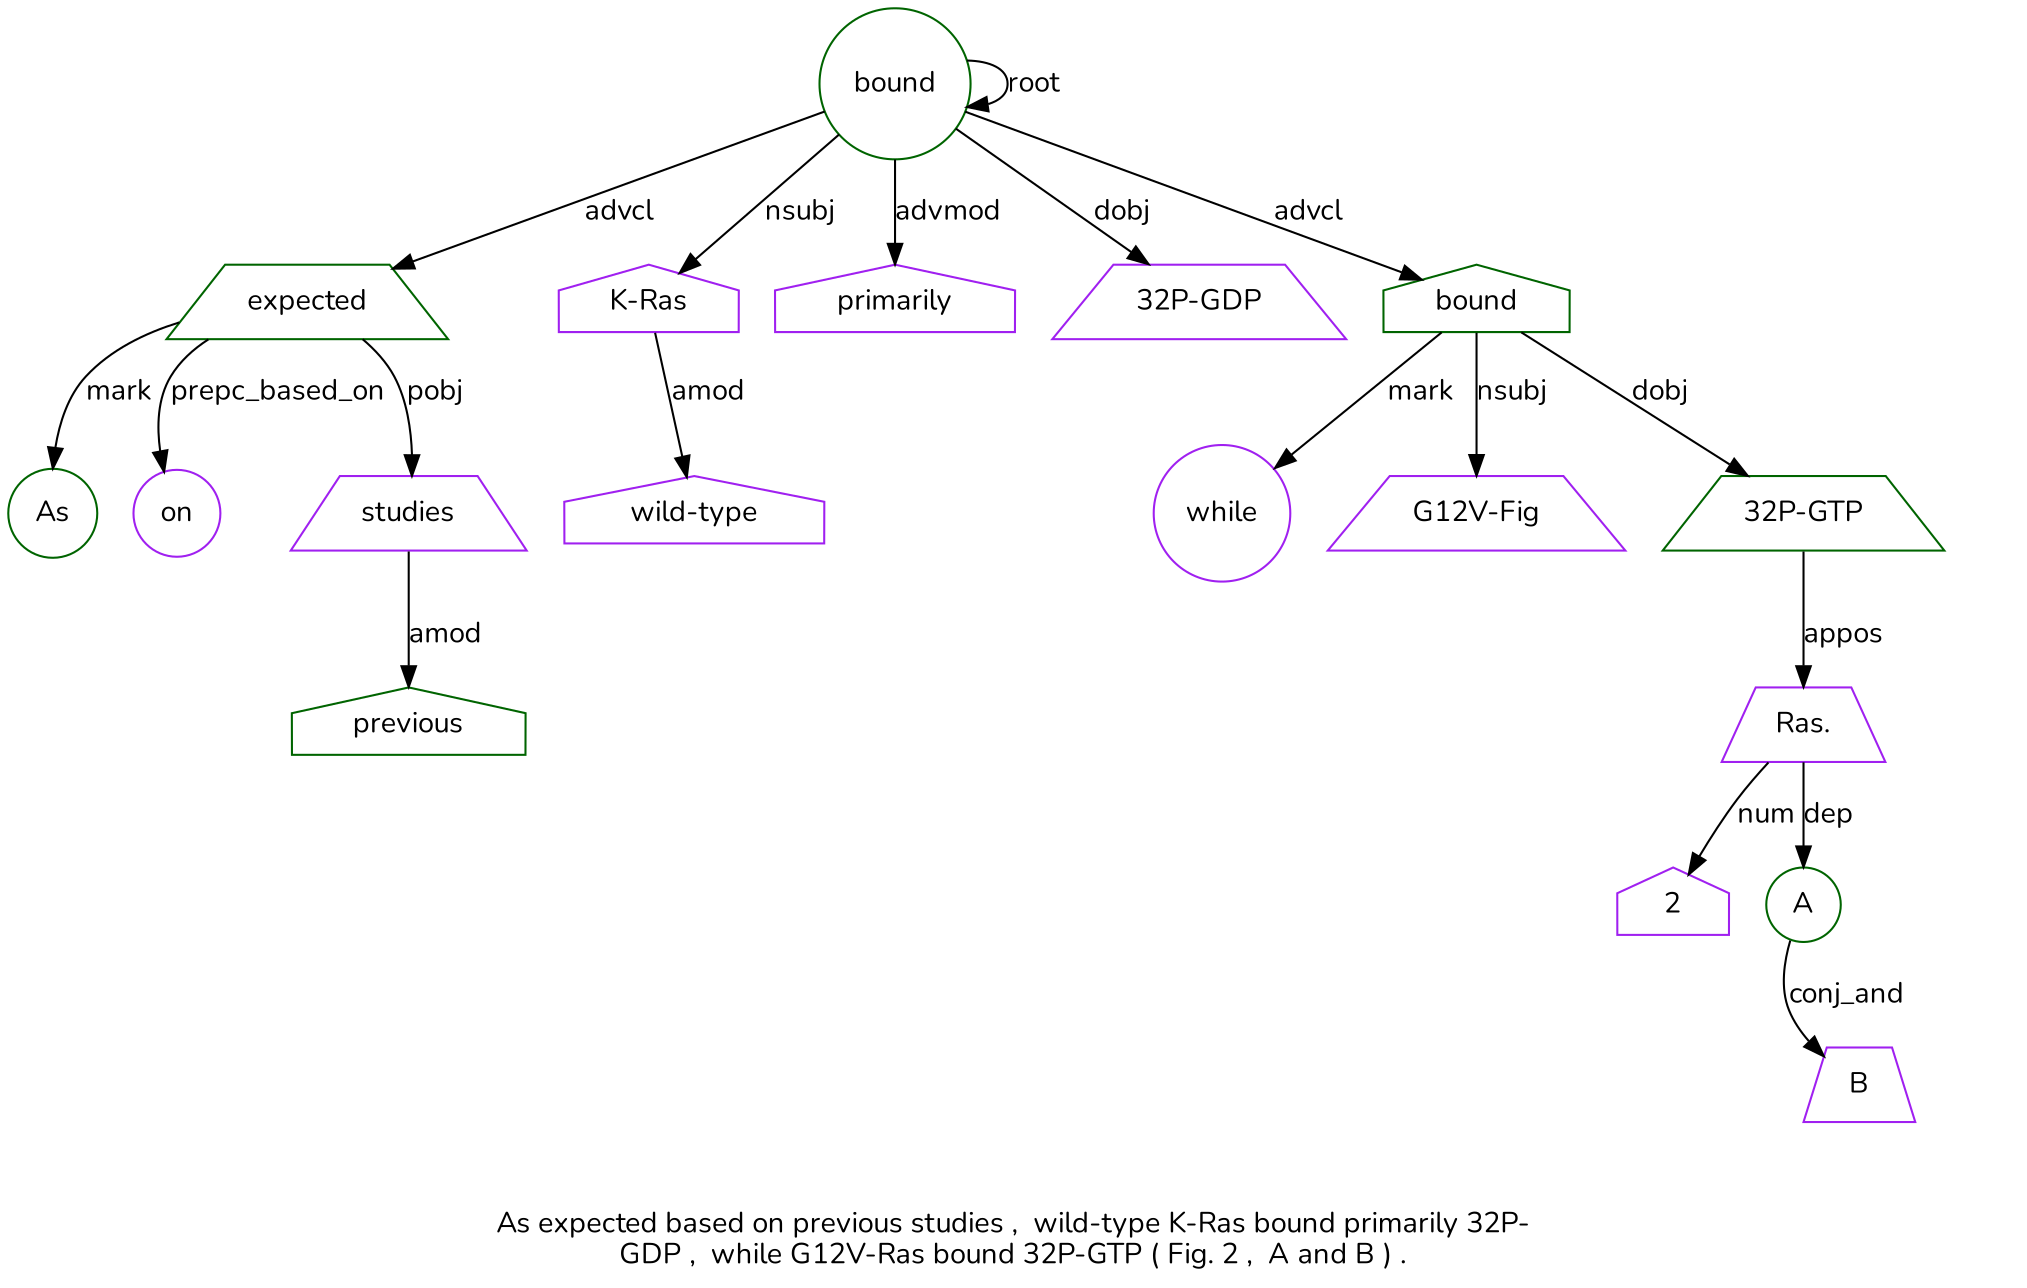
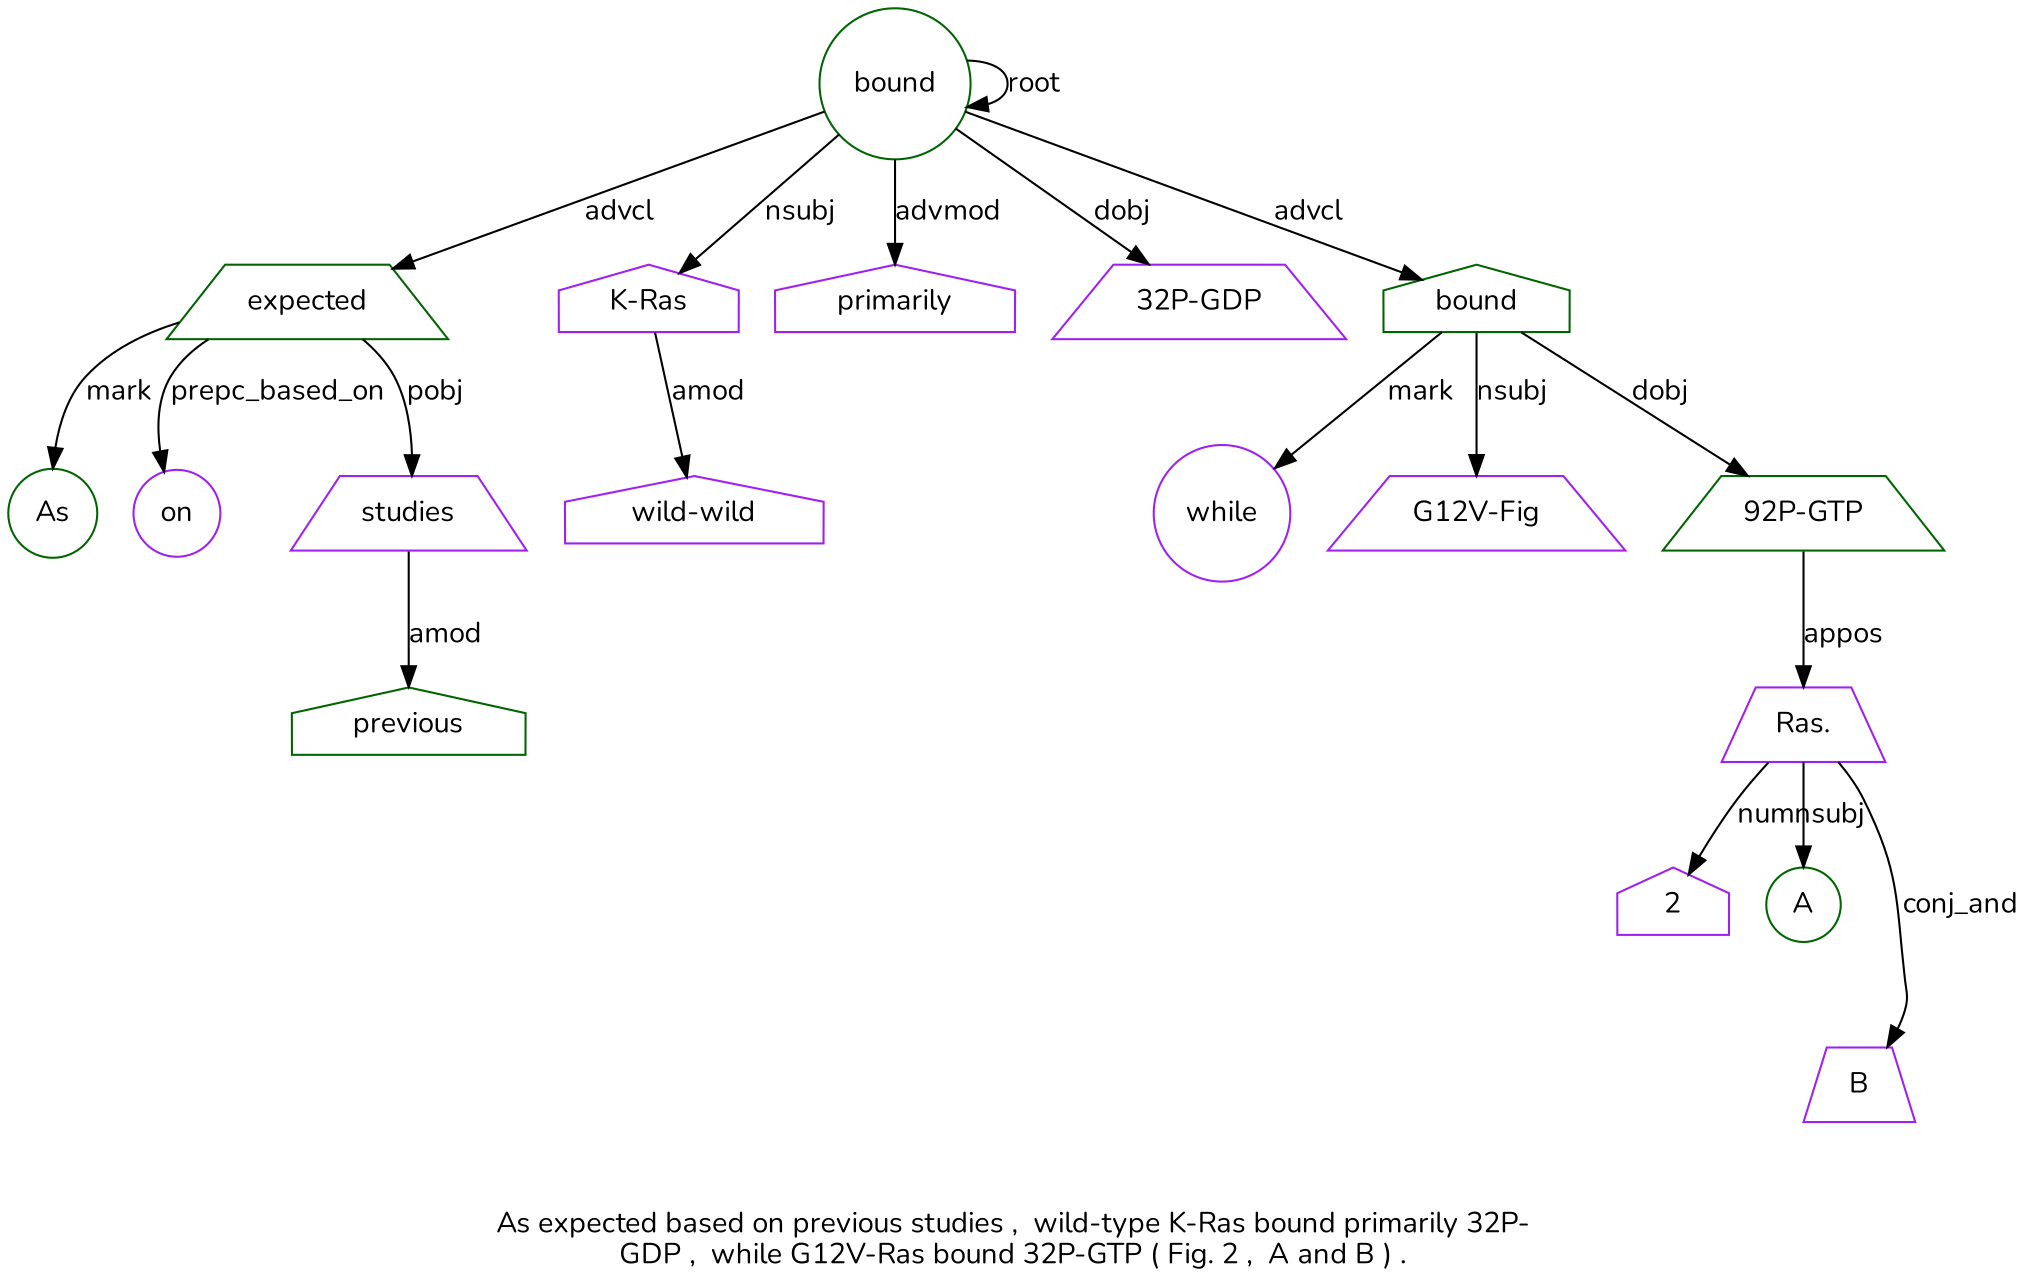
(694, 513) -> (694, 513)
(1804, 513) -> (1804, 513)
(1829, 815) -> (1829, 815)
(1785, 994) -> (1895, 890)
